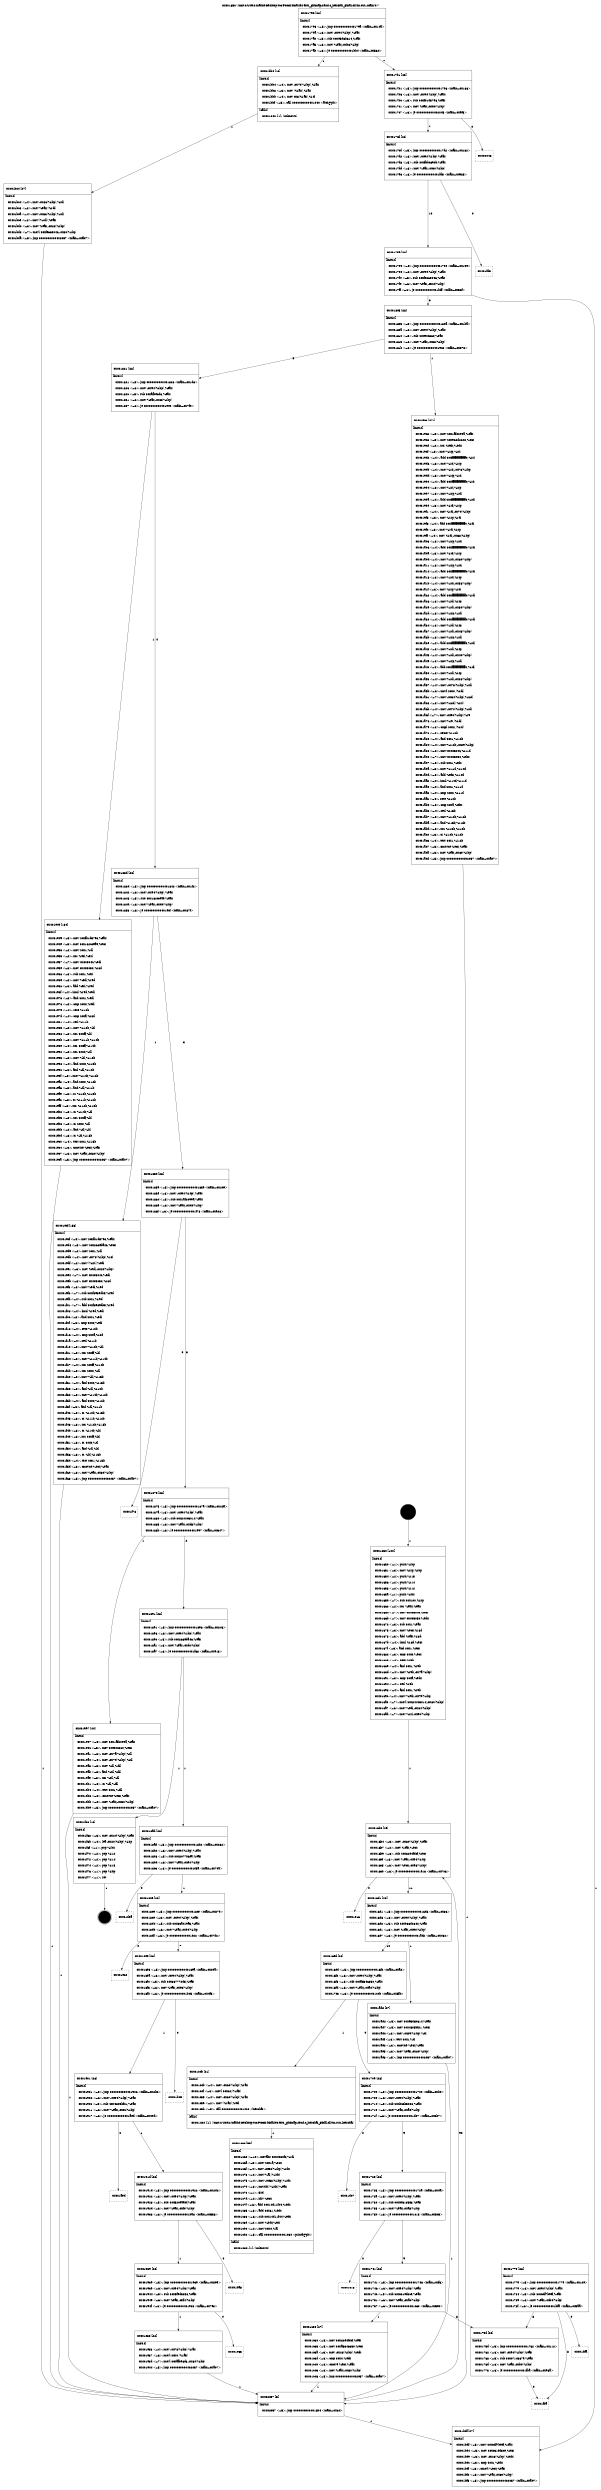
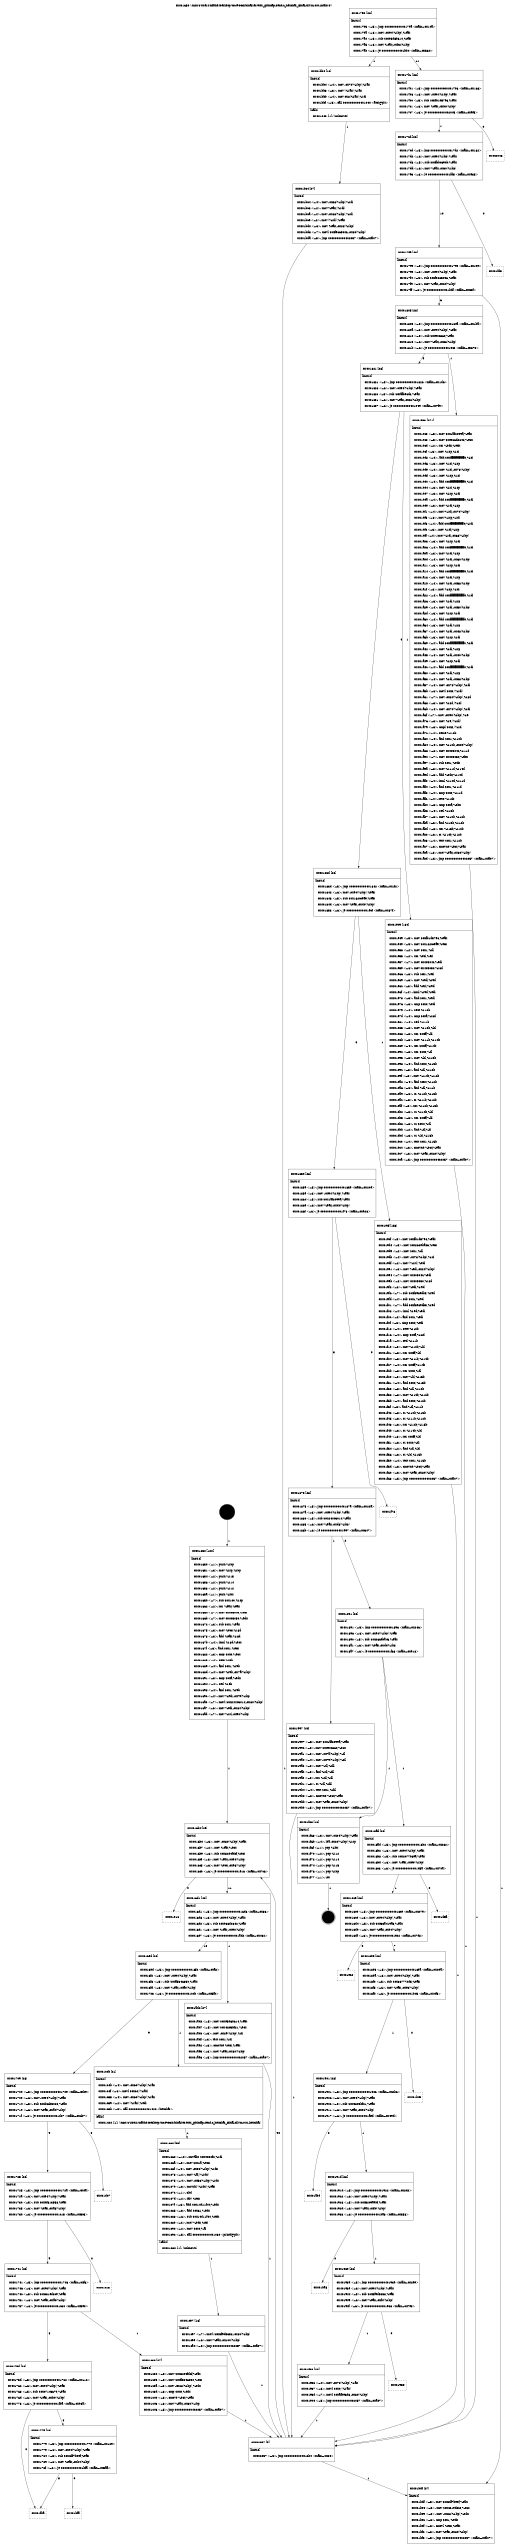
(384, 61) -> (417, 61)
(530, 2319) -> (60, 2417)
none -> (221, 2334)
